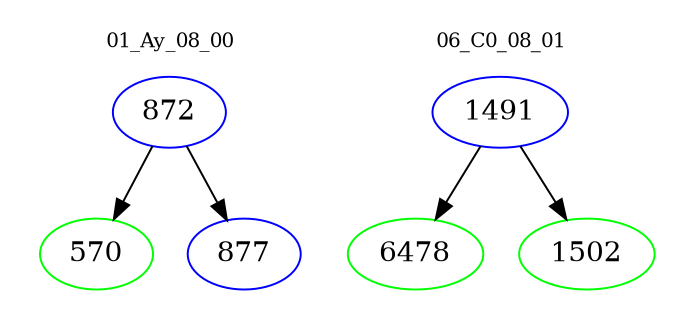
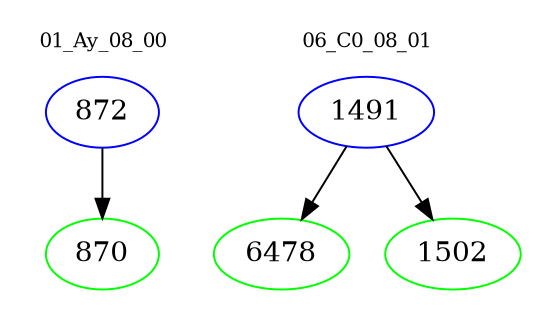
(97, 254) -> (102, 254)
(244, 254) -> none
